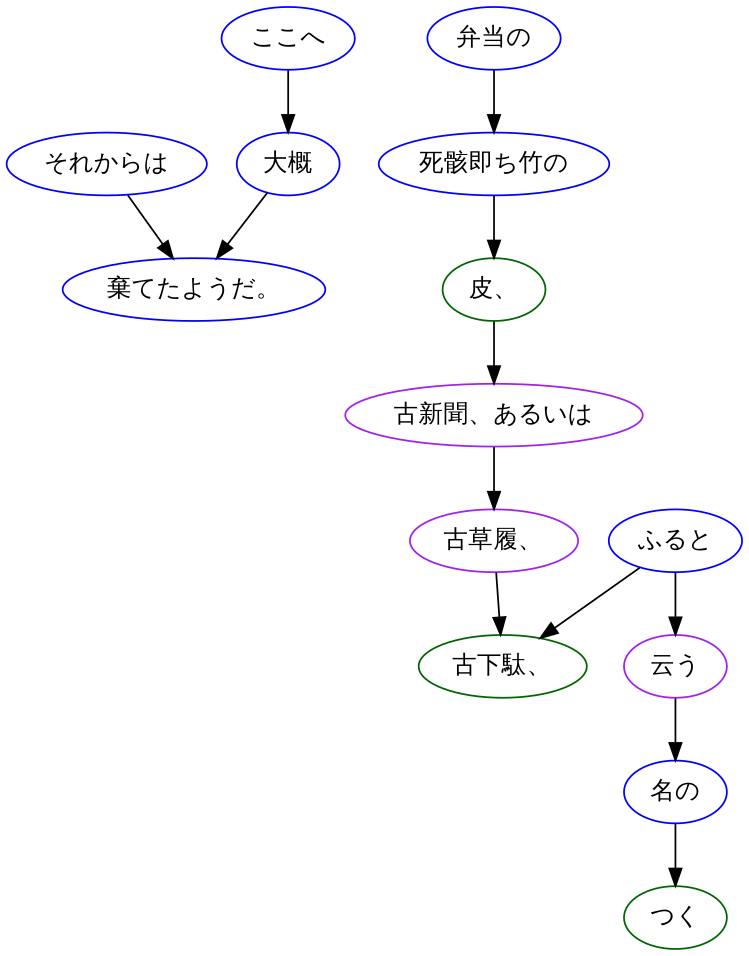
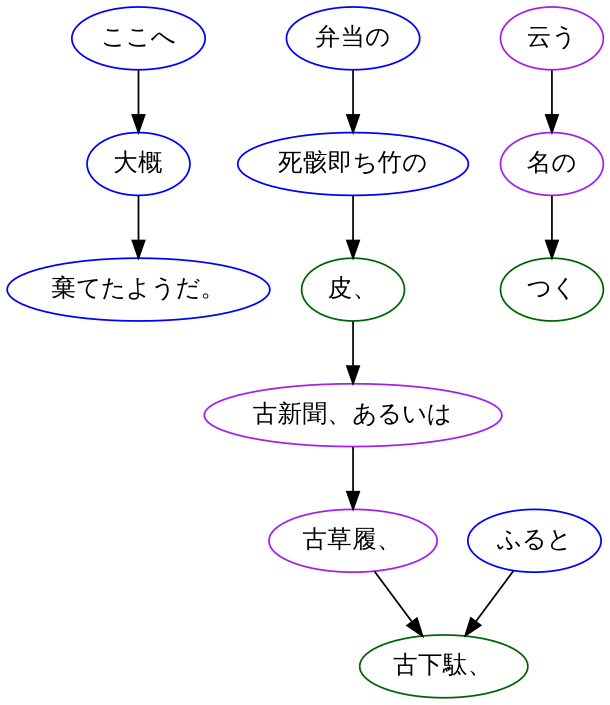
(107, 164) -> none
(675, 595) -> none
(675, 792) -> (552, 164)
